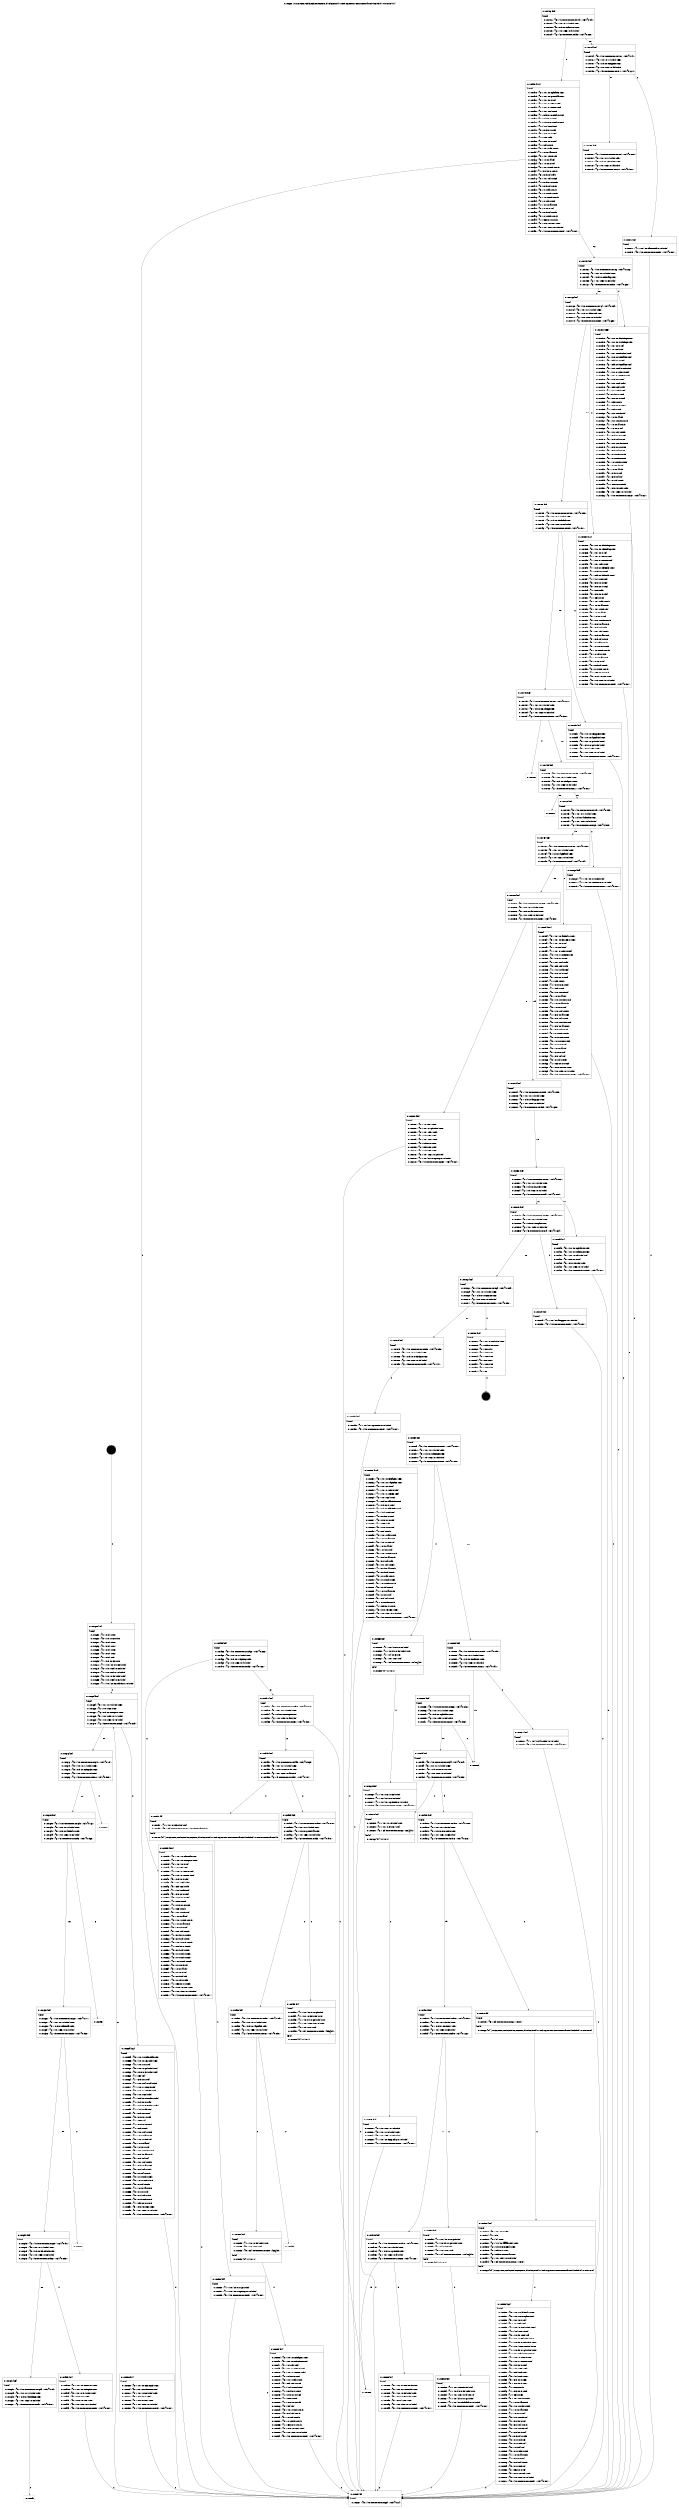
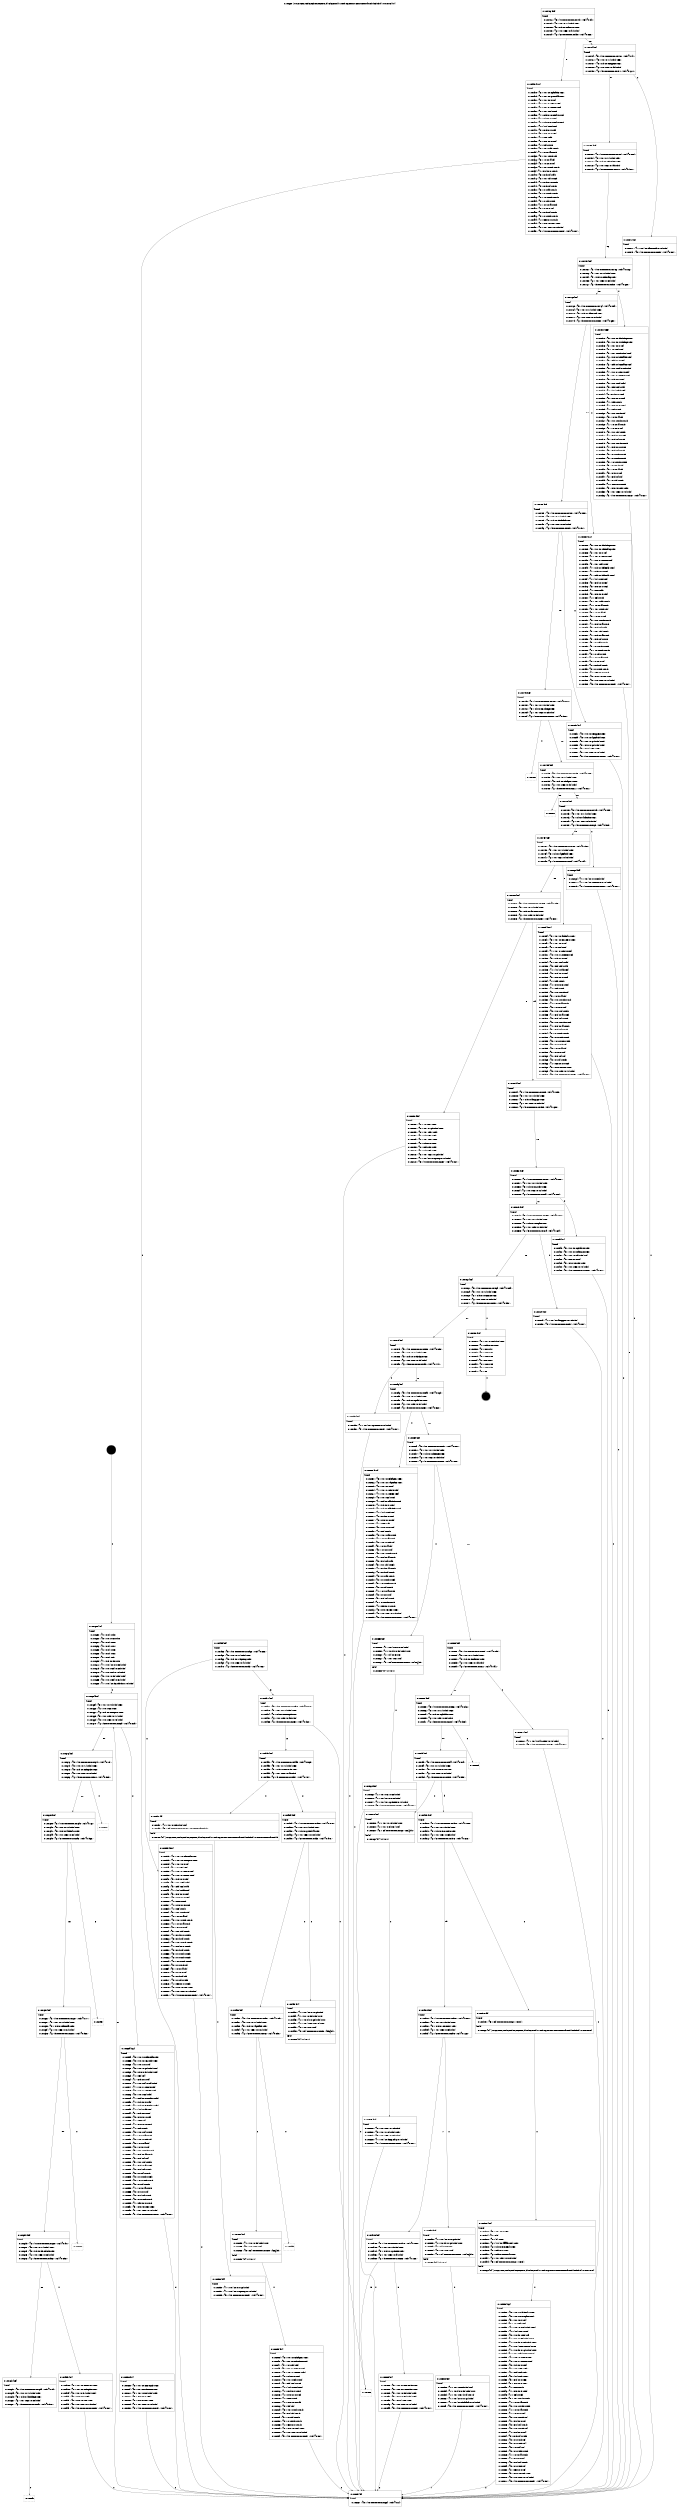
(587, 245) -> (607, 215)
(564, 1201) -> (564, 1201)
none -> (416, 1396)
(474, 1716) -> (458, 1682)
(238, 2436) -> none
